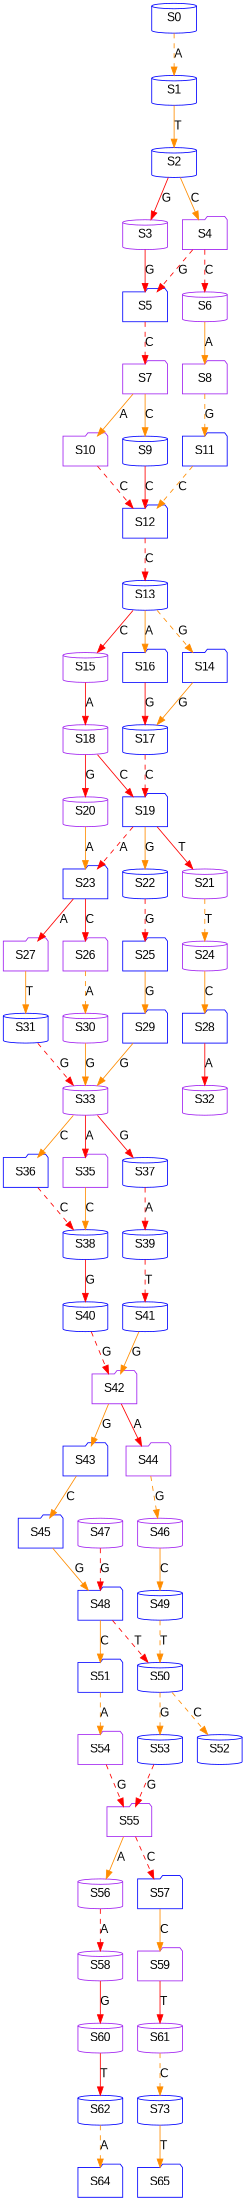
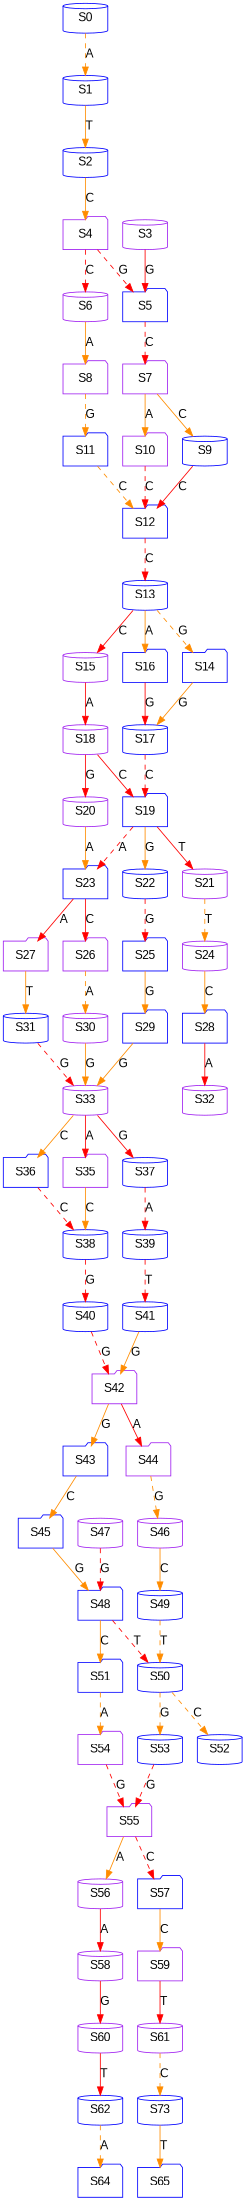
(161, 195) -> none
(85, 1277) -> (85, 1277)
(100, 1926) -> (100, 1926)
